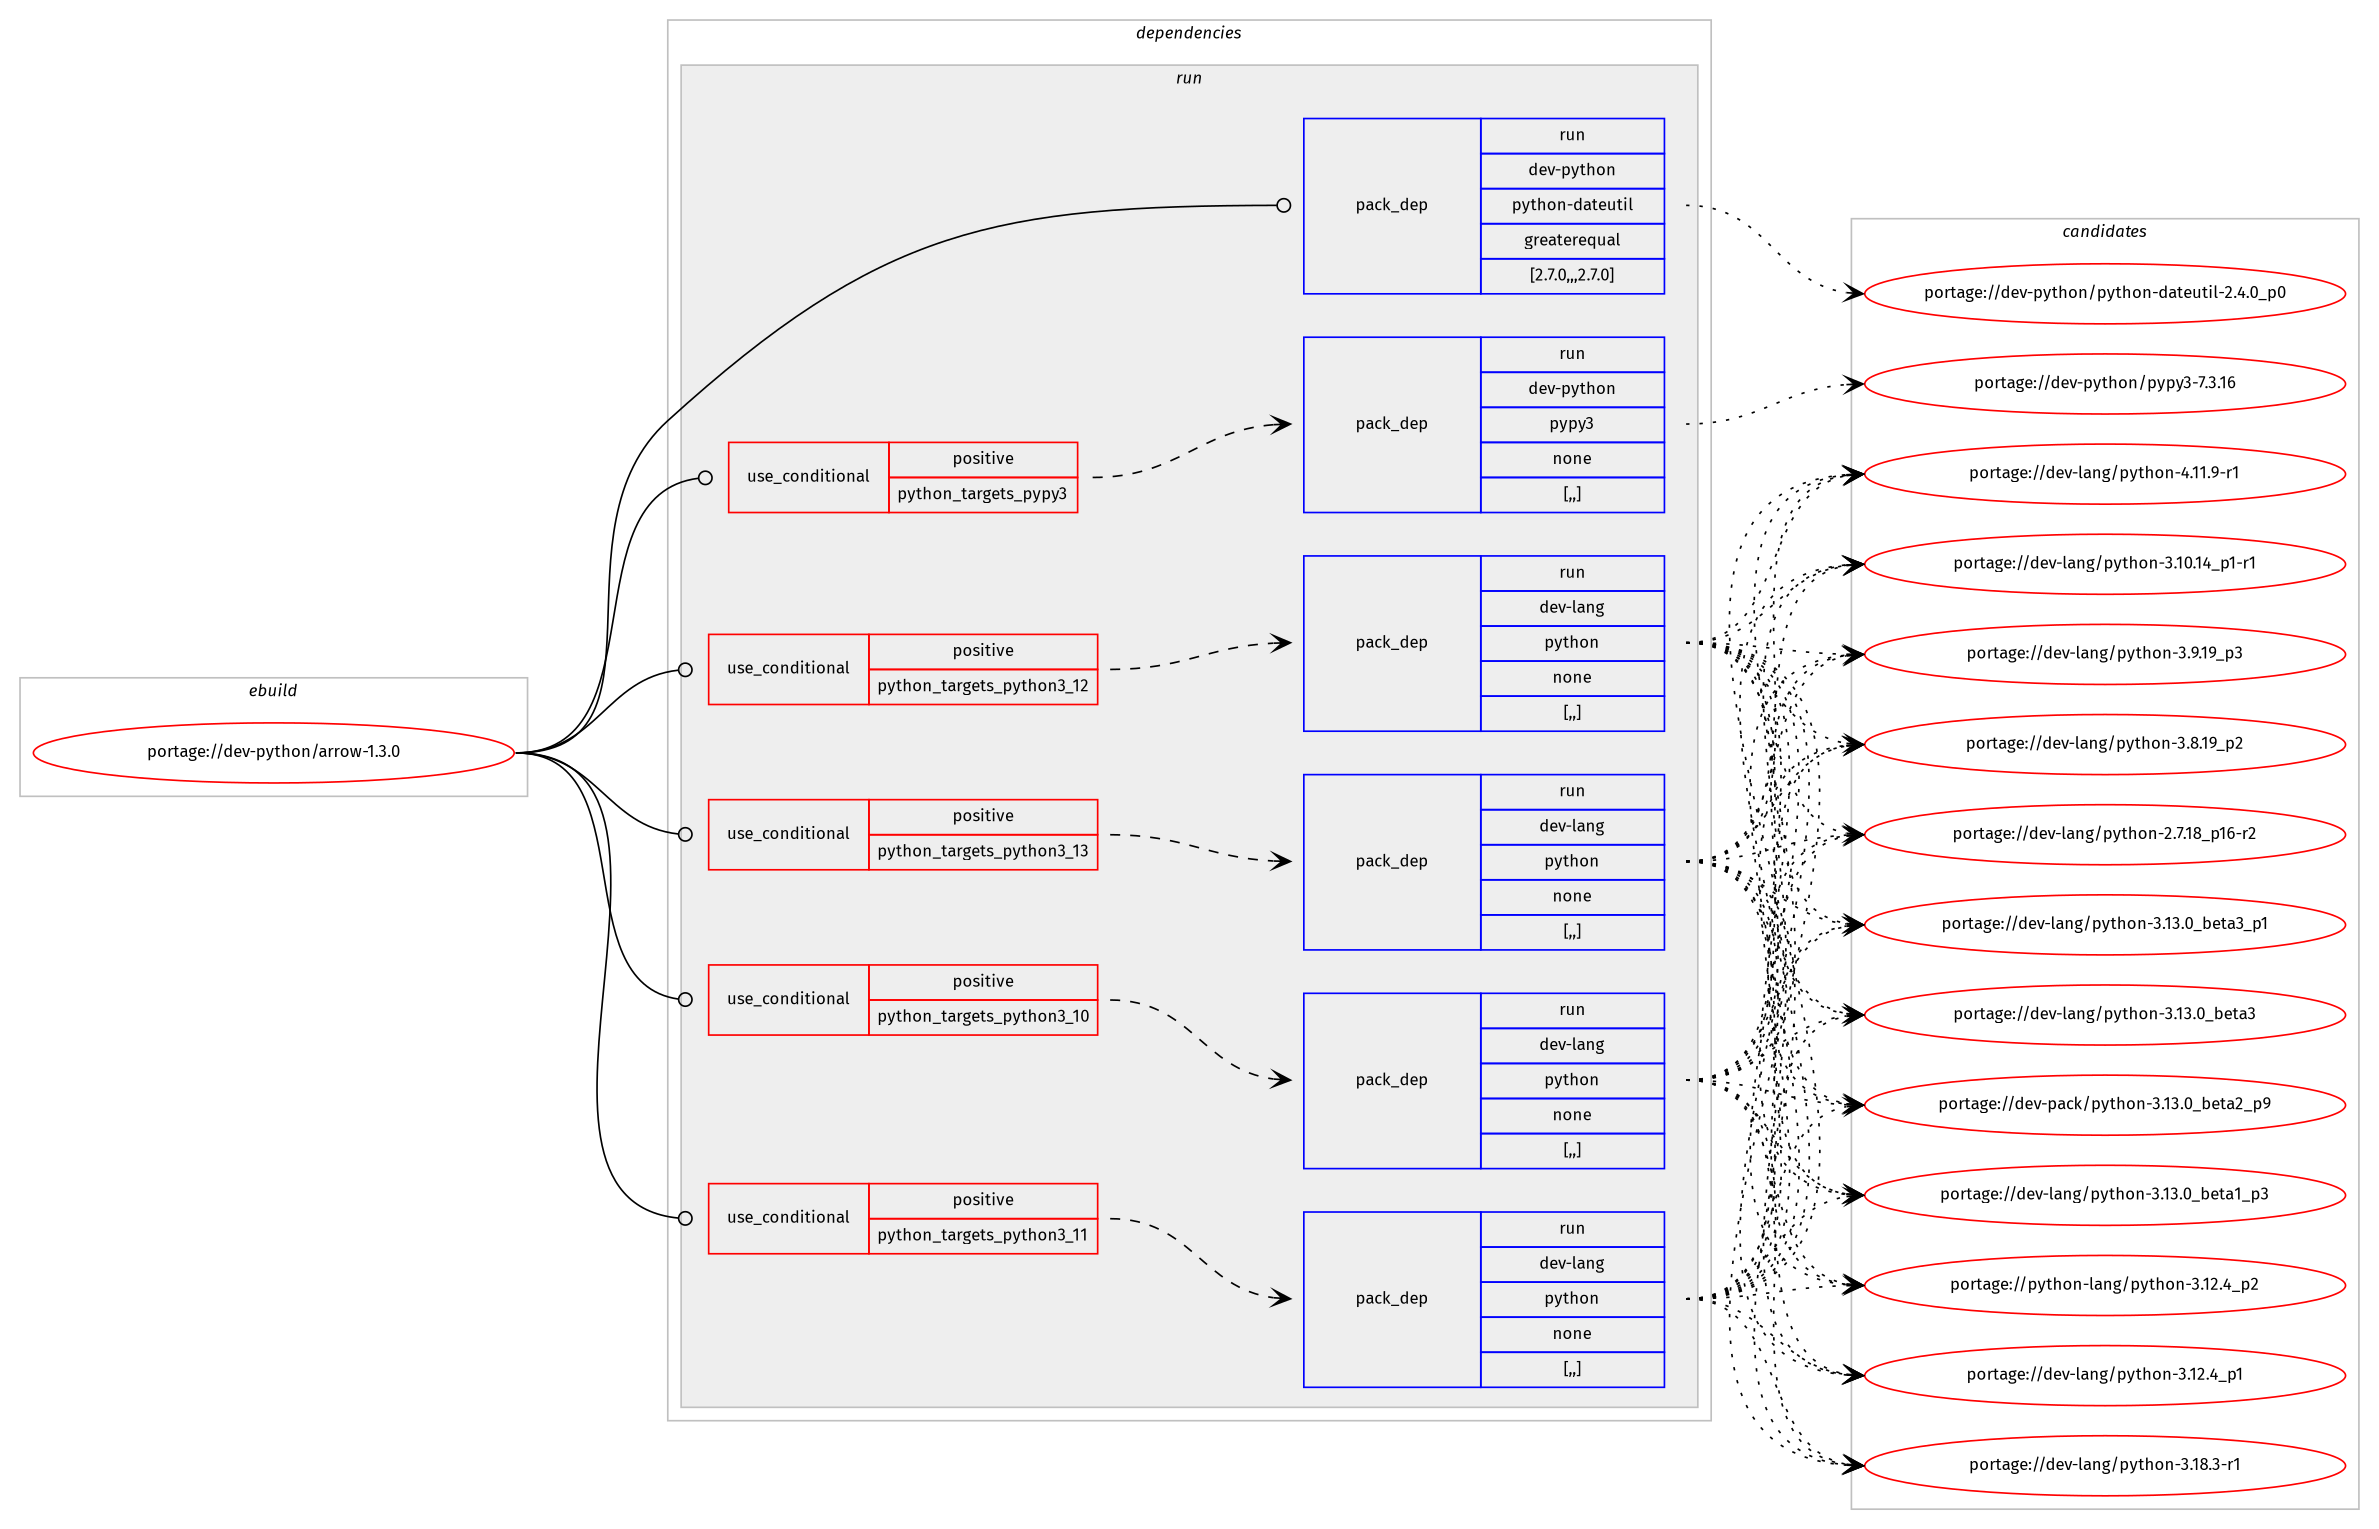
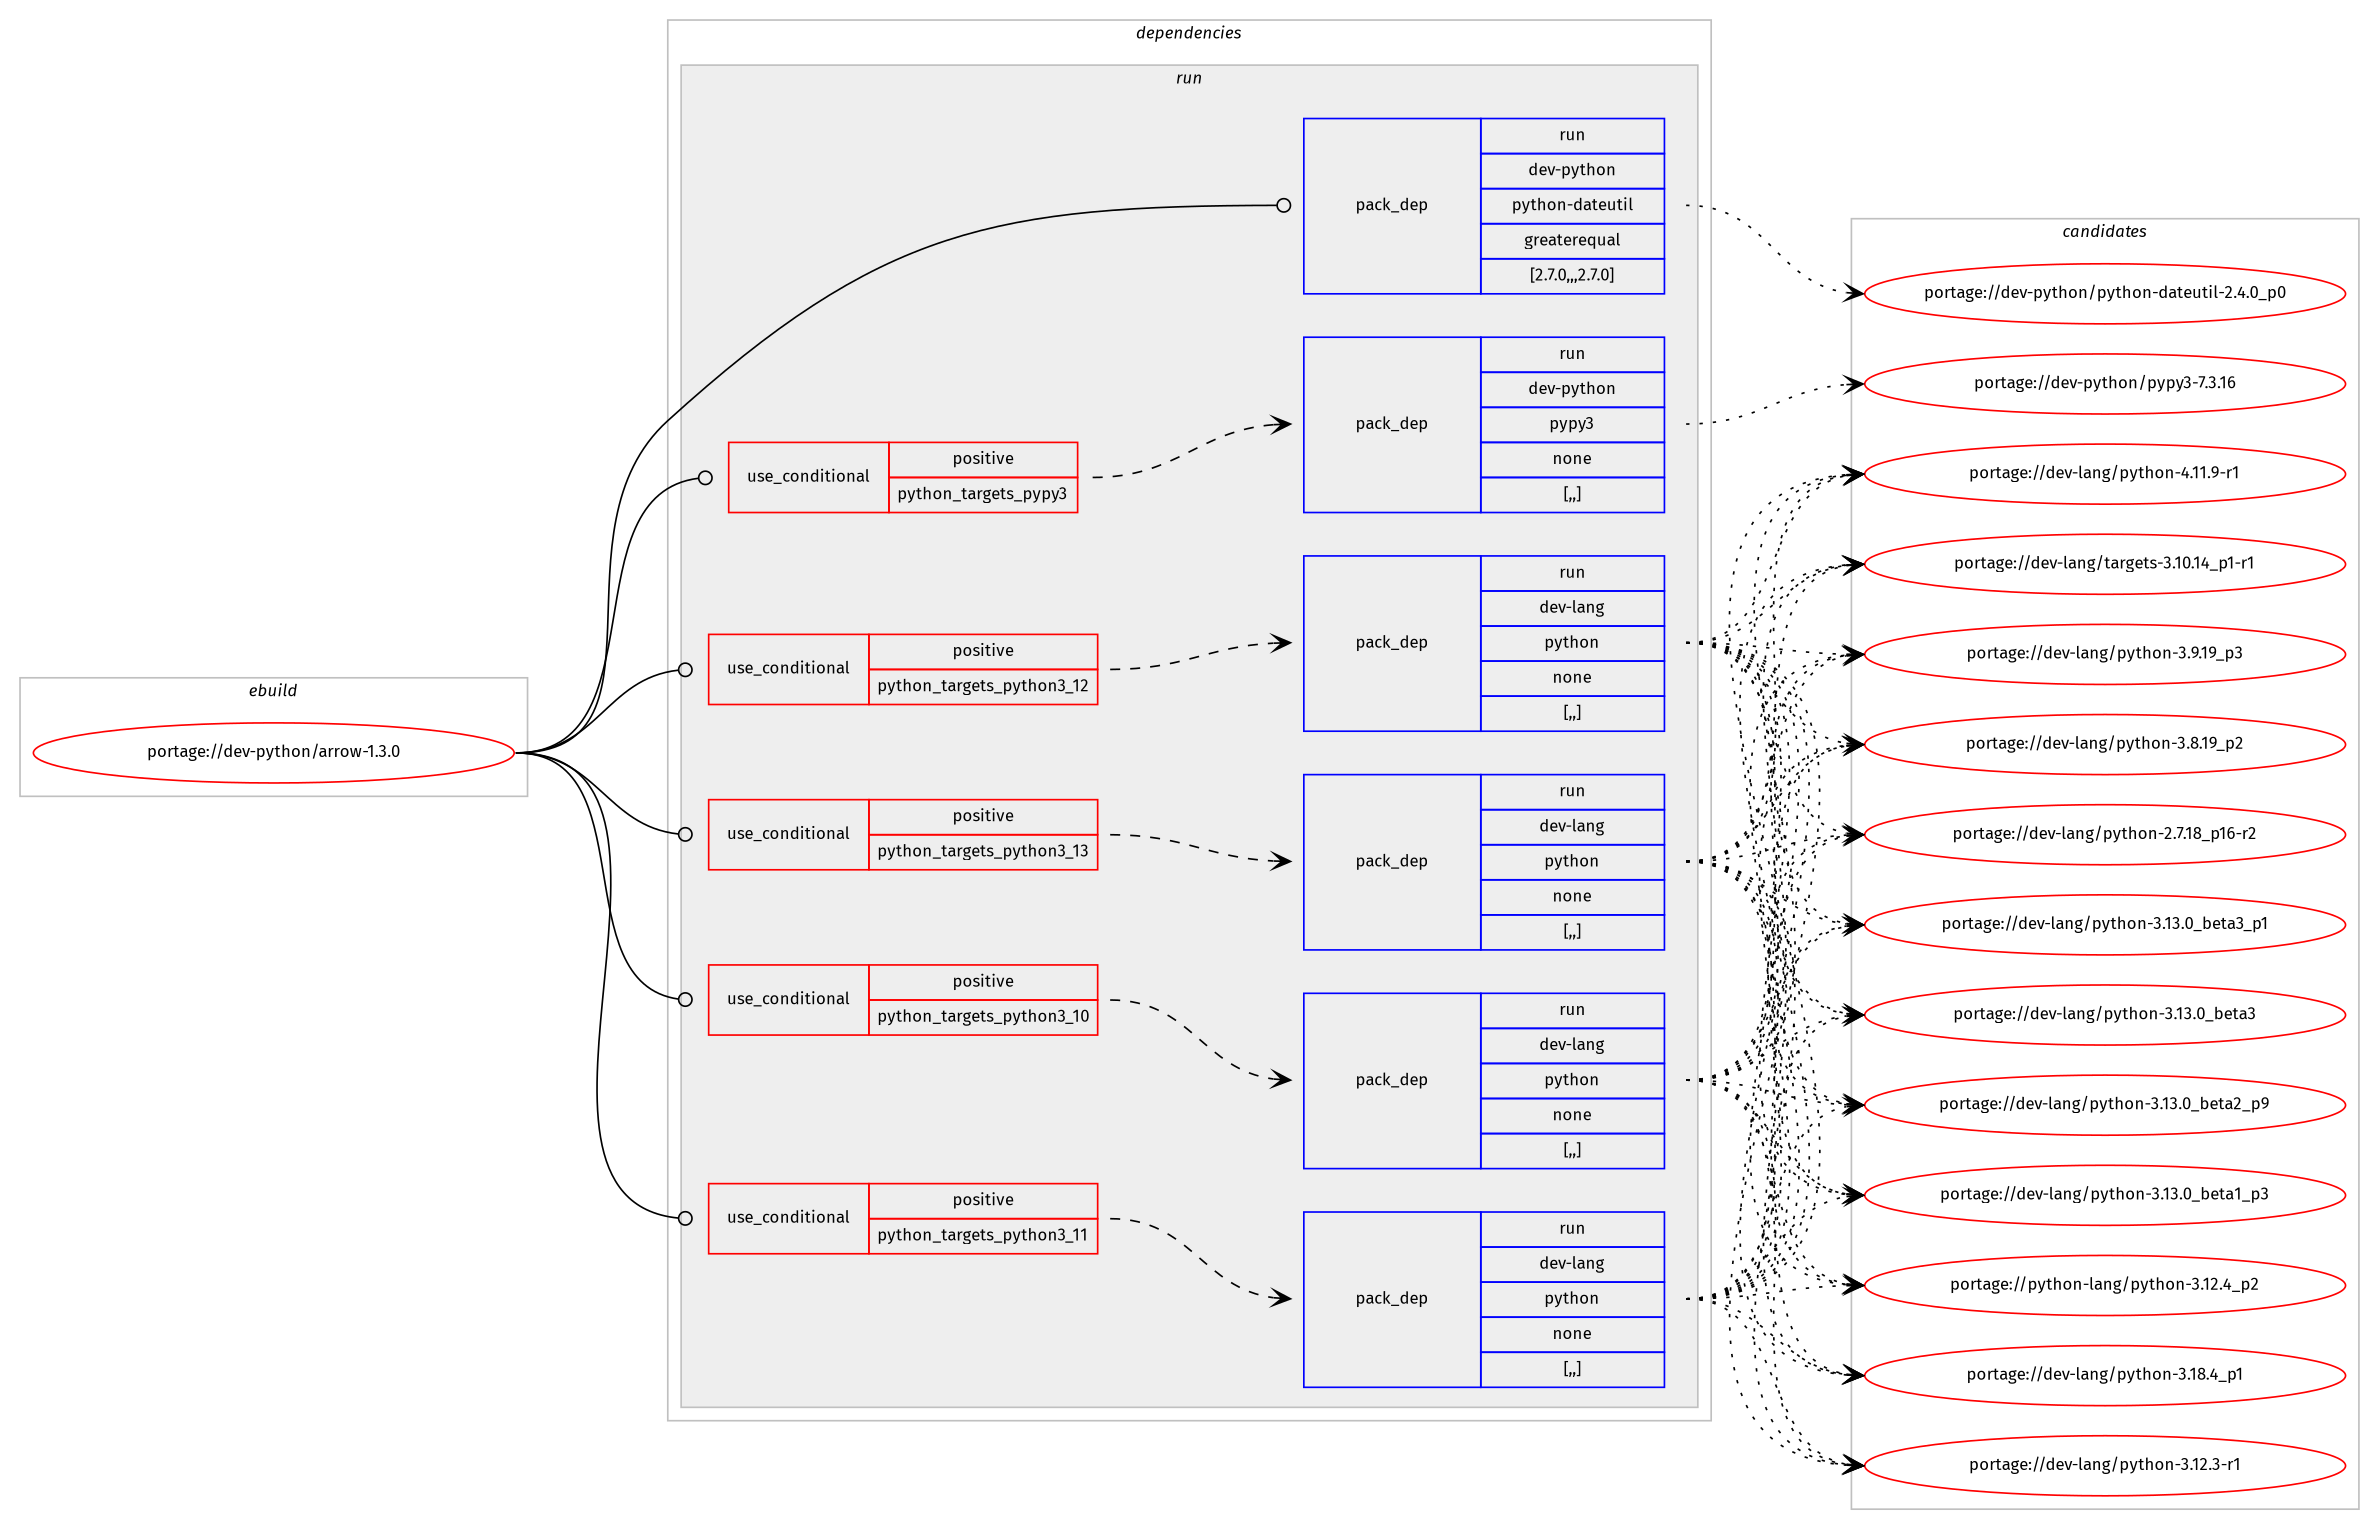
(2105, 564) -> (2105, 564)
(2105, 1105) -> (2105, 1105)
(2105, 1376) -> (2105, 1376)
(2105, 1466) -> (2105, 1466)
